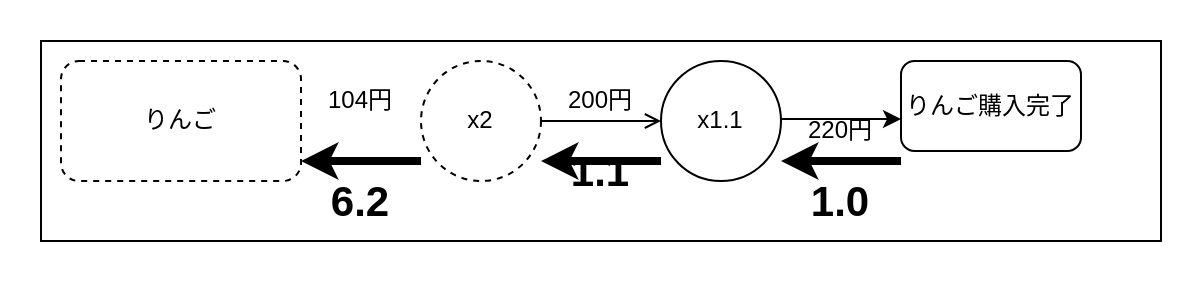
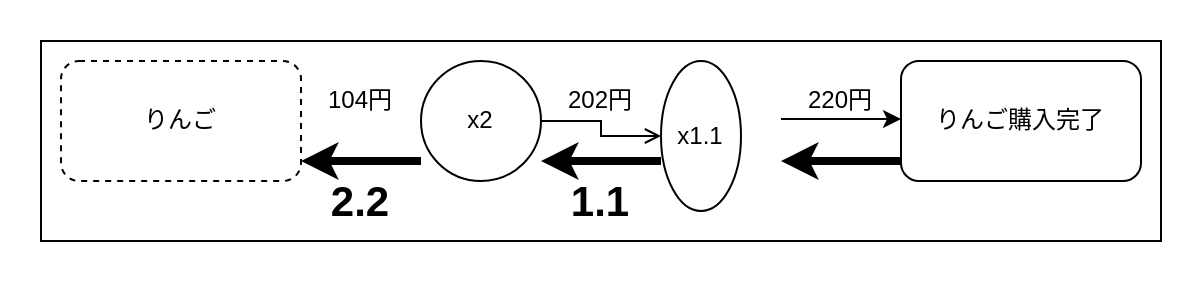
(601, 101) -> (601, 101)
(991, 106) -> (1021, 121)
(481, 121) -> (481, 121)
(721, 121) -> (701, 136)
(841, 131) -> (841, 101)
(601, 171) -> (601, 201)
(361, 201) -> (361, 201)
(841, 201) -> none
